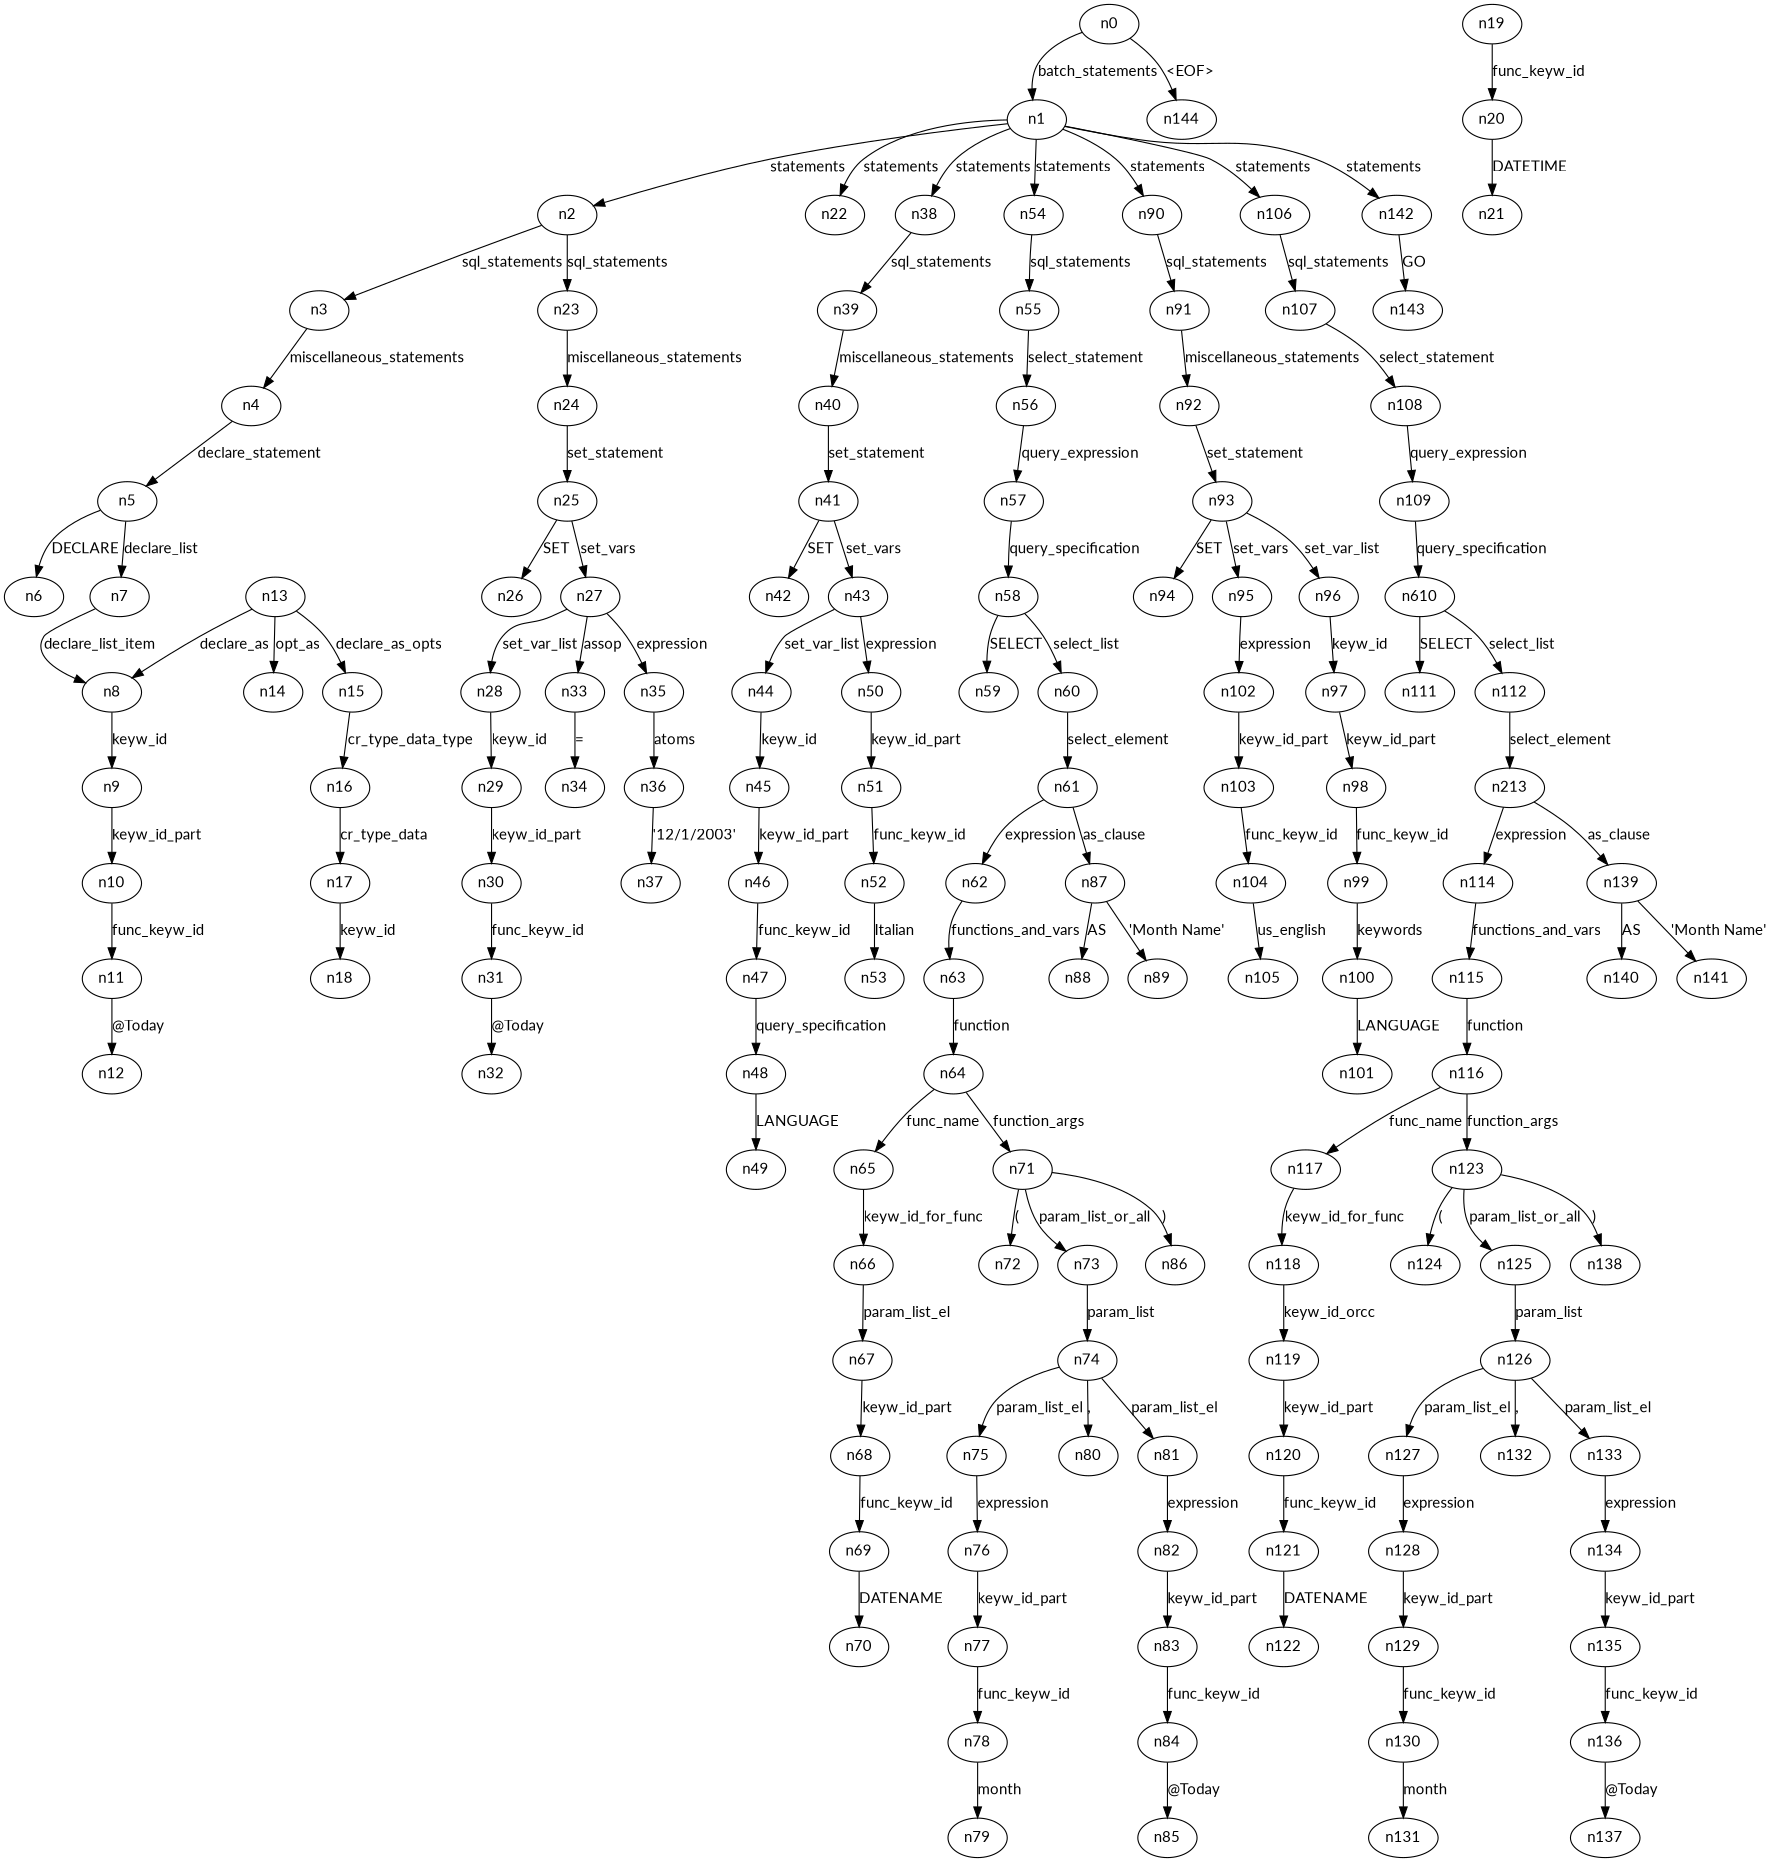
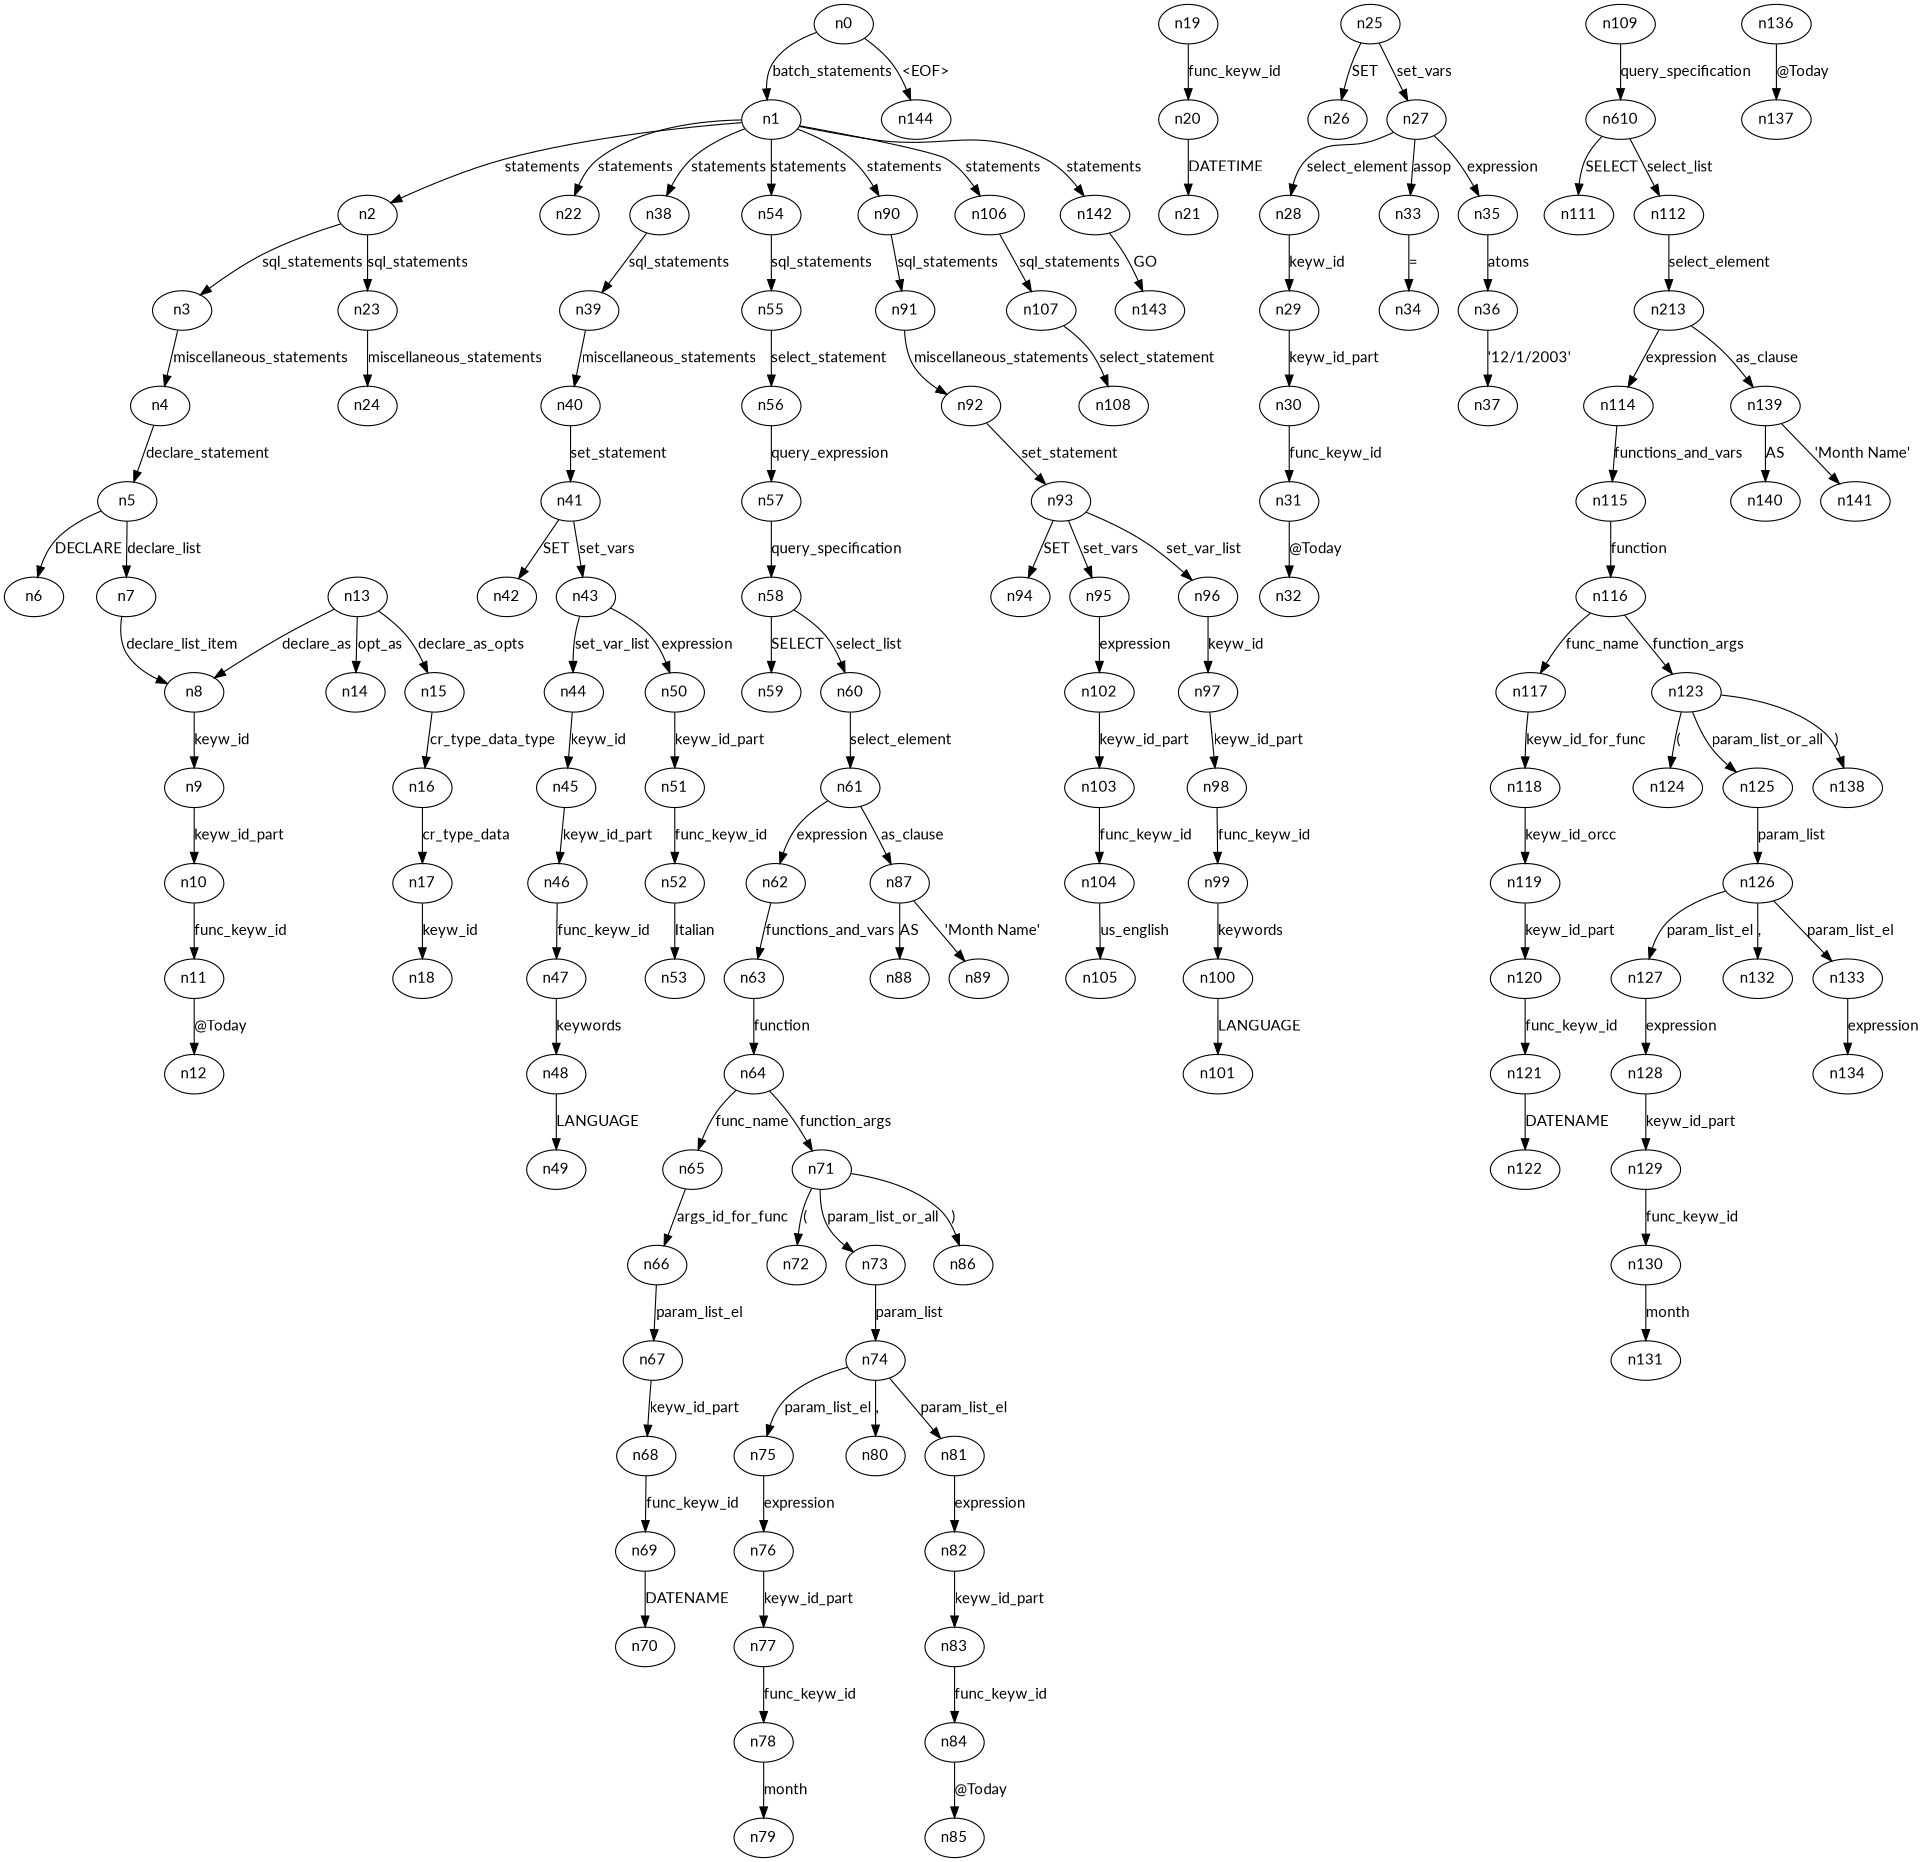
(567, 448) -> none
(1409, 448) -> none
(540, 645) -> (1358, 167)
(821, 1026) -> (589, 1026)
(923, 1217) -> (733, 1217)
(1605, 1647) -> none
